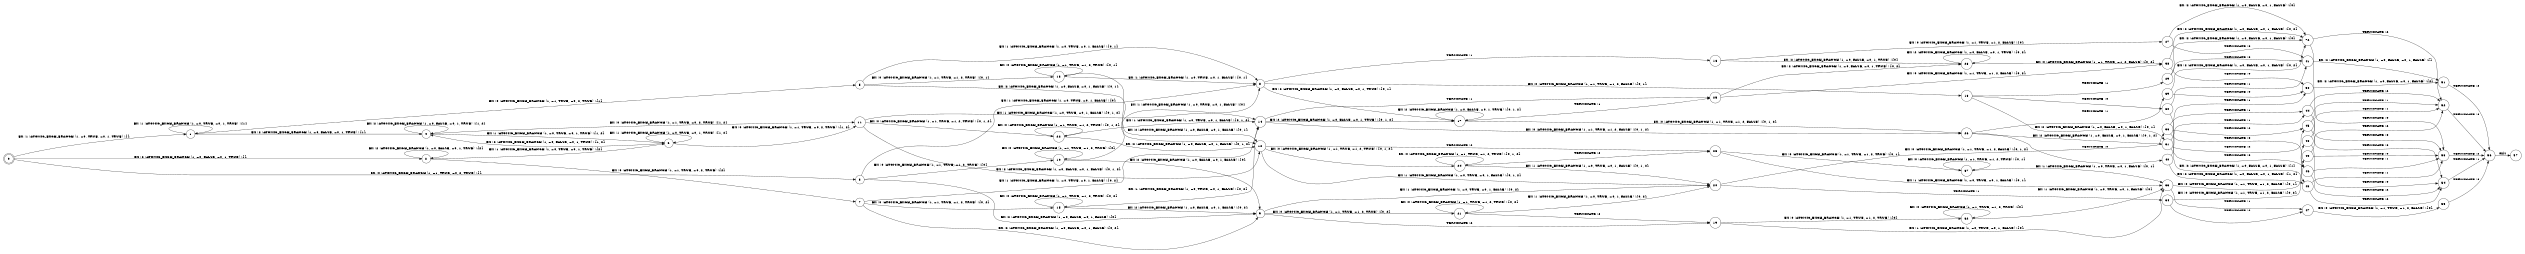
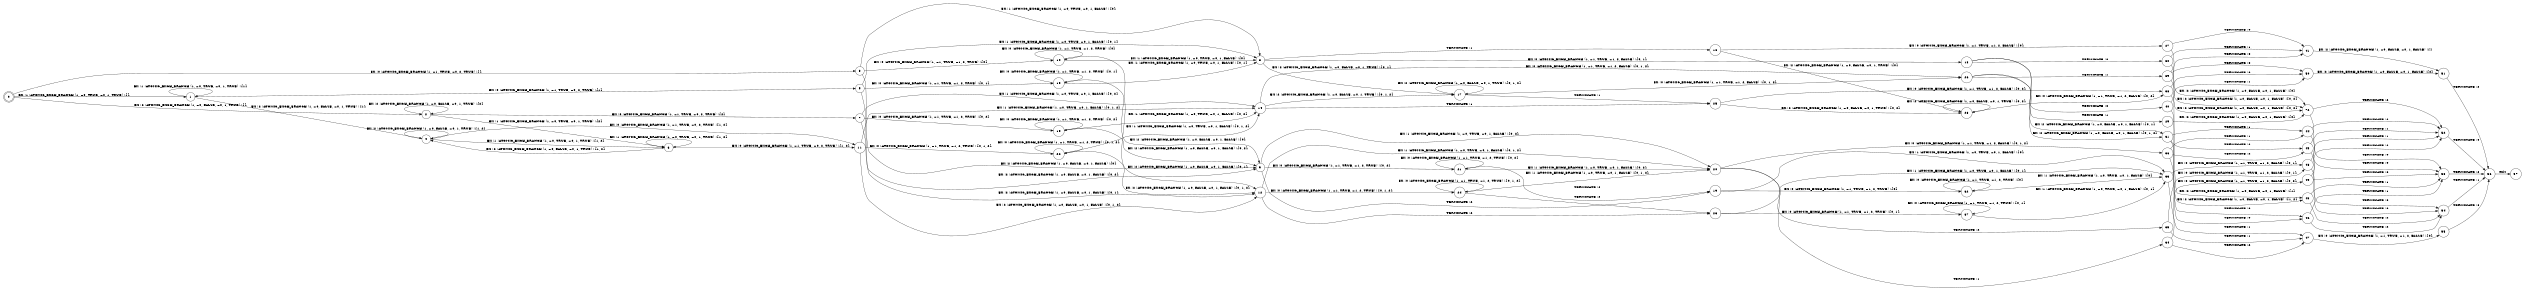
(2232, 59) -> (2232, 57)
none -> (2167, 227)
